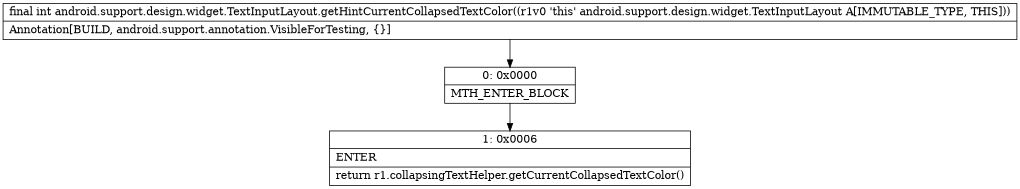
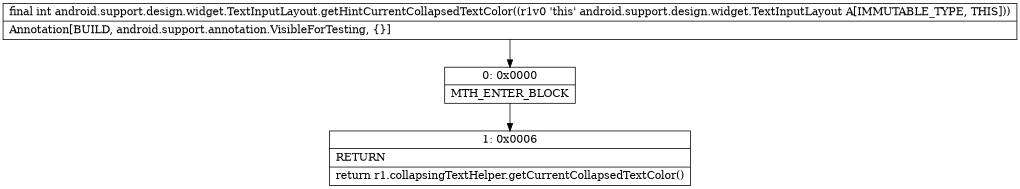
(356, 157) -> (361, 157)
